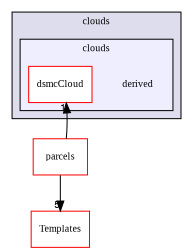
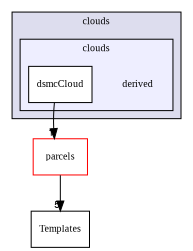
(60, 84) -> (60, 84)
(67, 126) -> (54, 116)
(60, 229) -> (60, 229)
